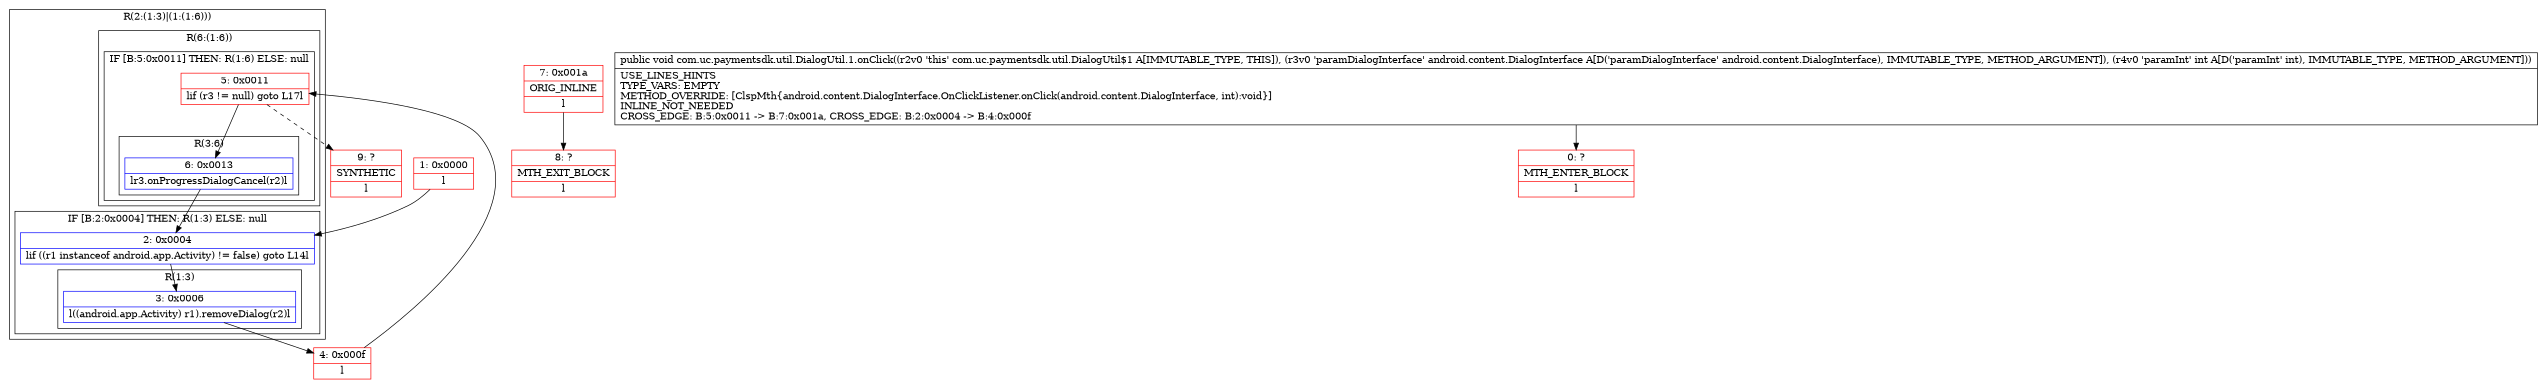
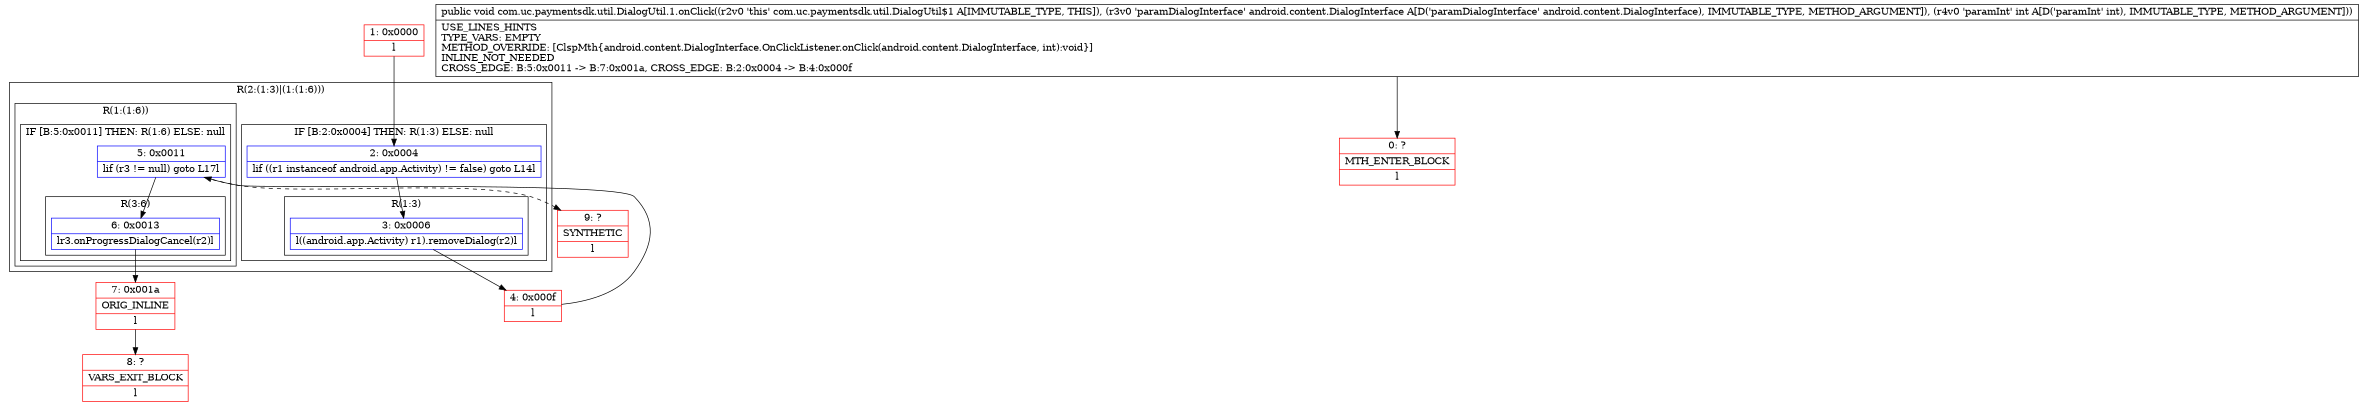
(209, 38) -> (126, 111)
(245, 89) -> (161, 162)
(564, 173) -> (135, 378)
(186, 215) -> (135, 262)
